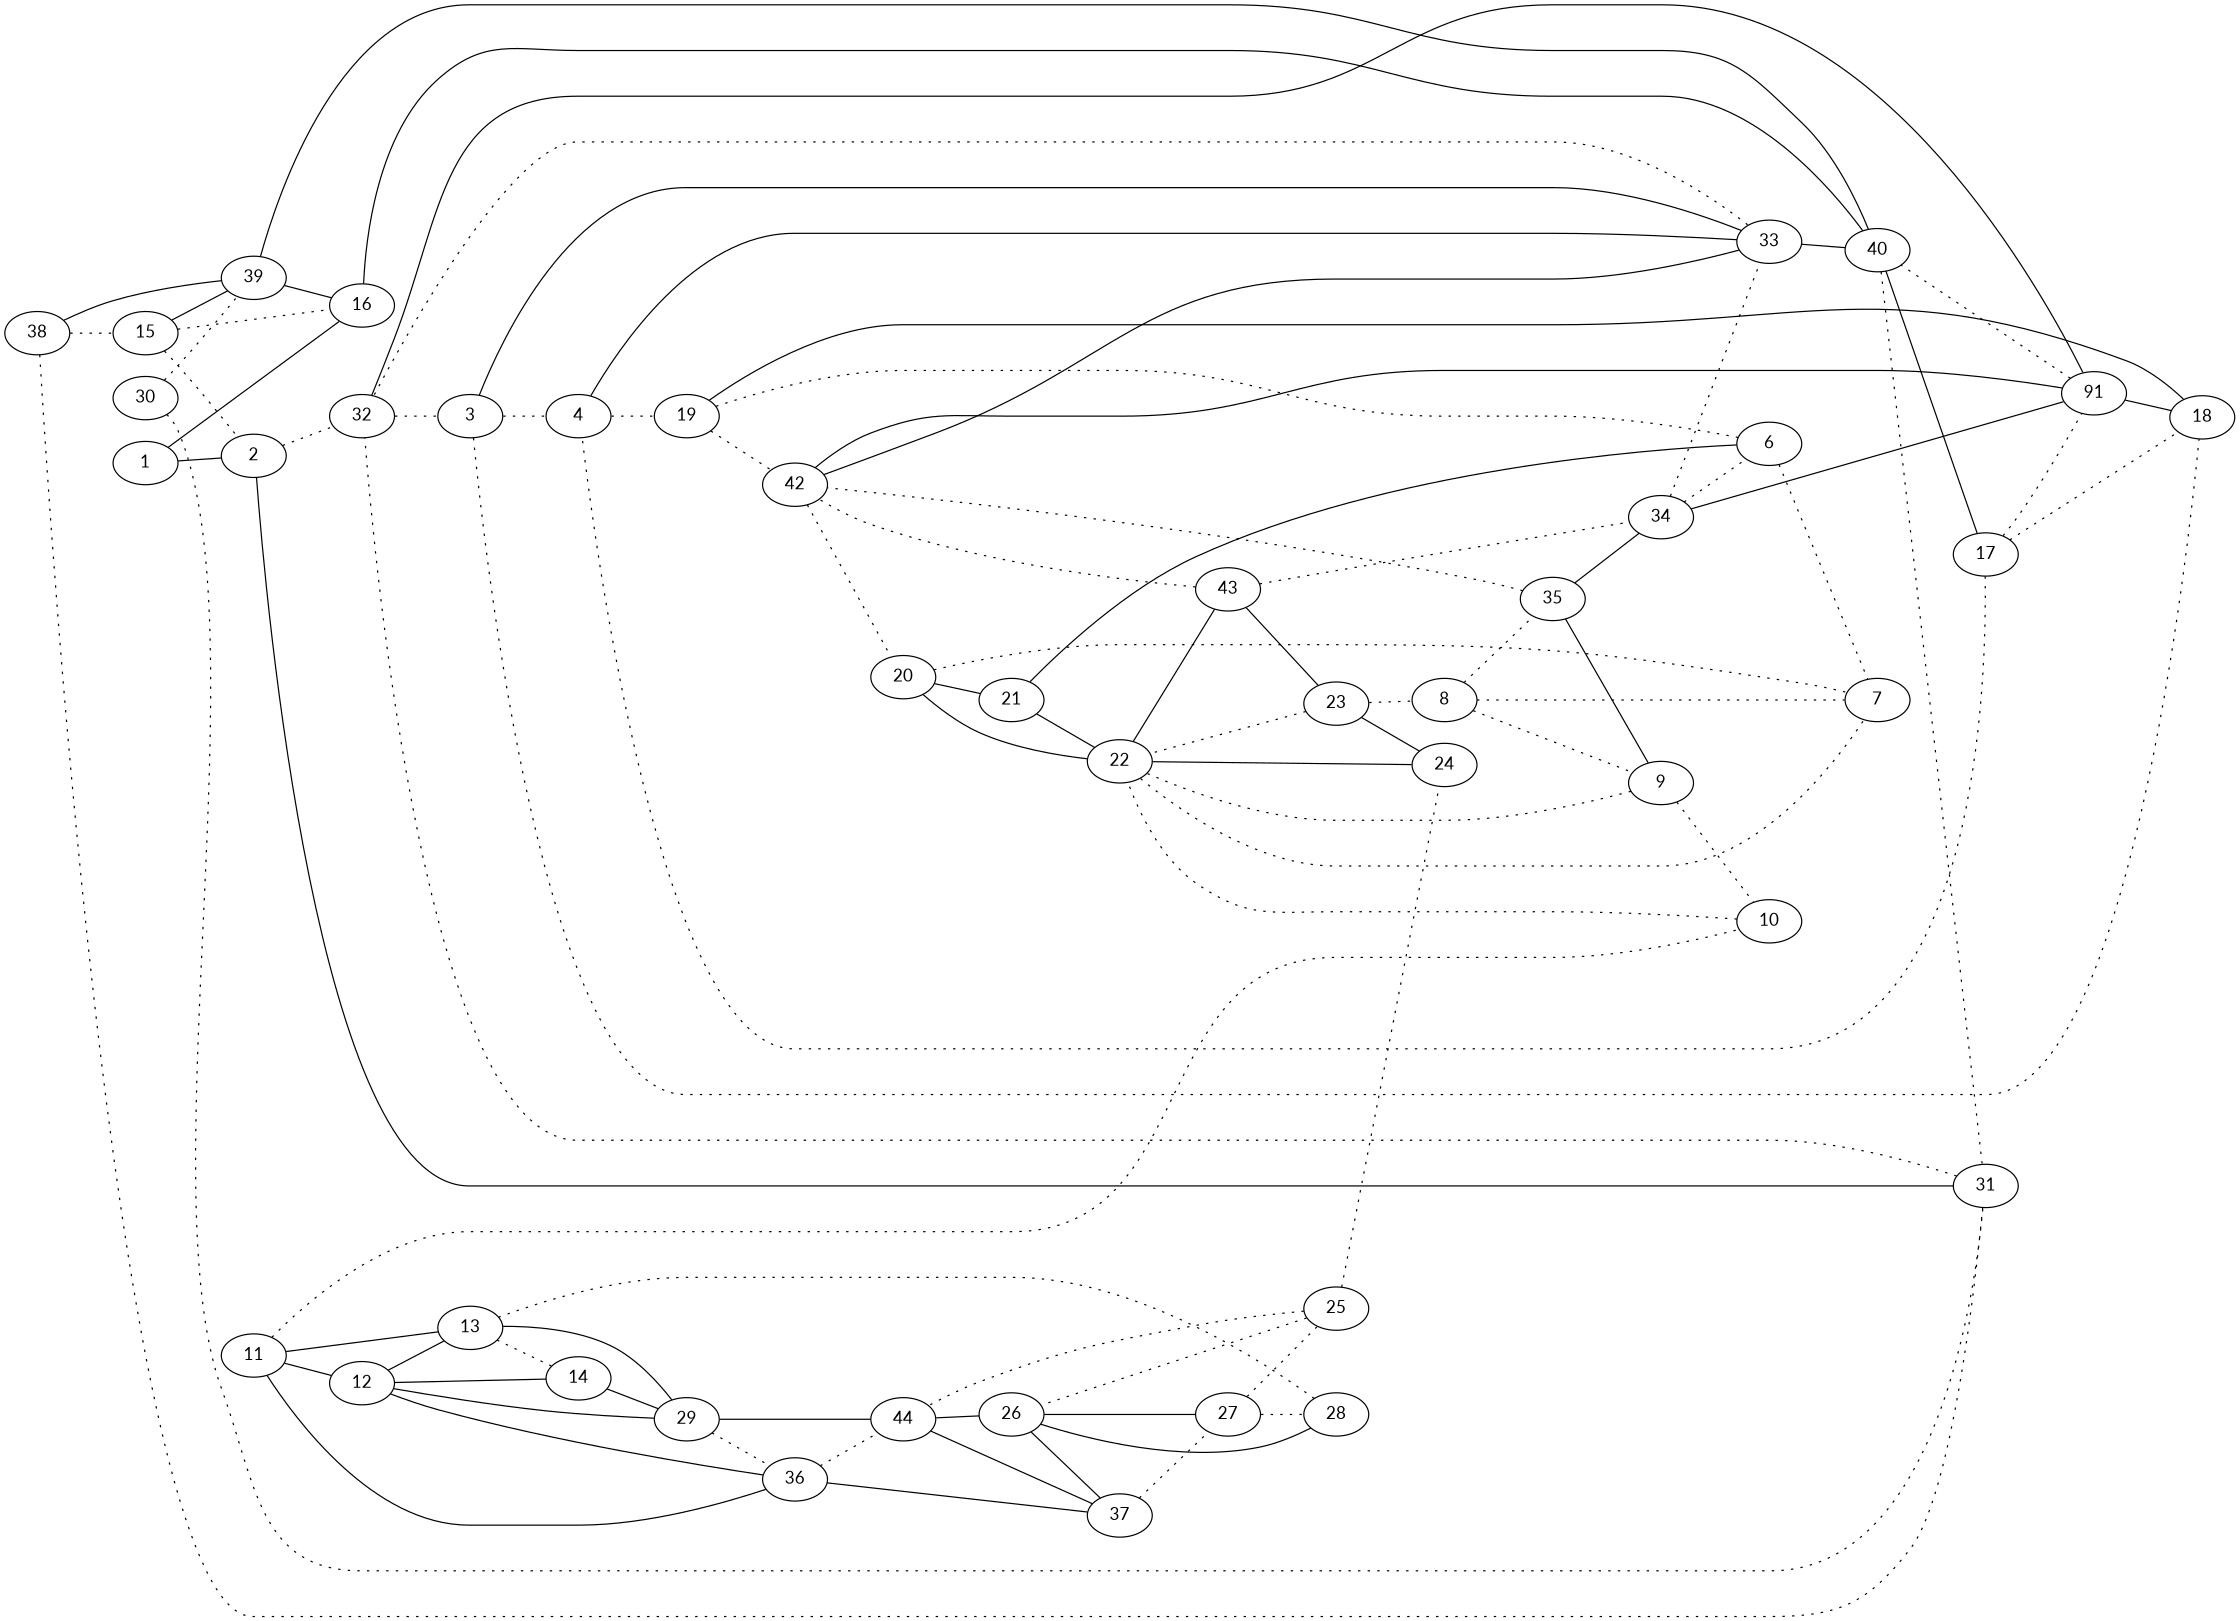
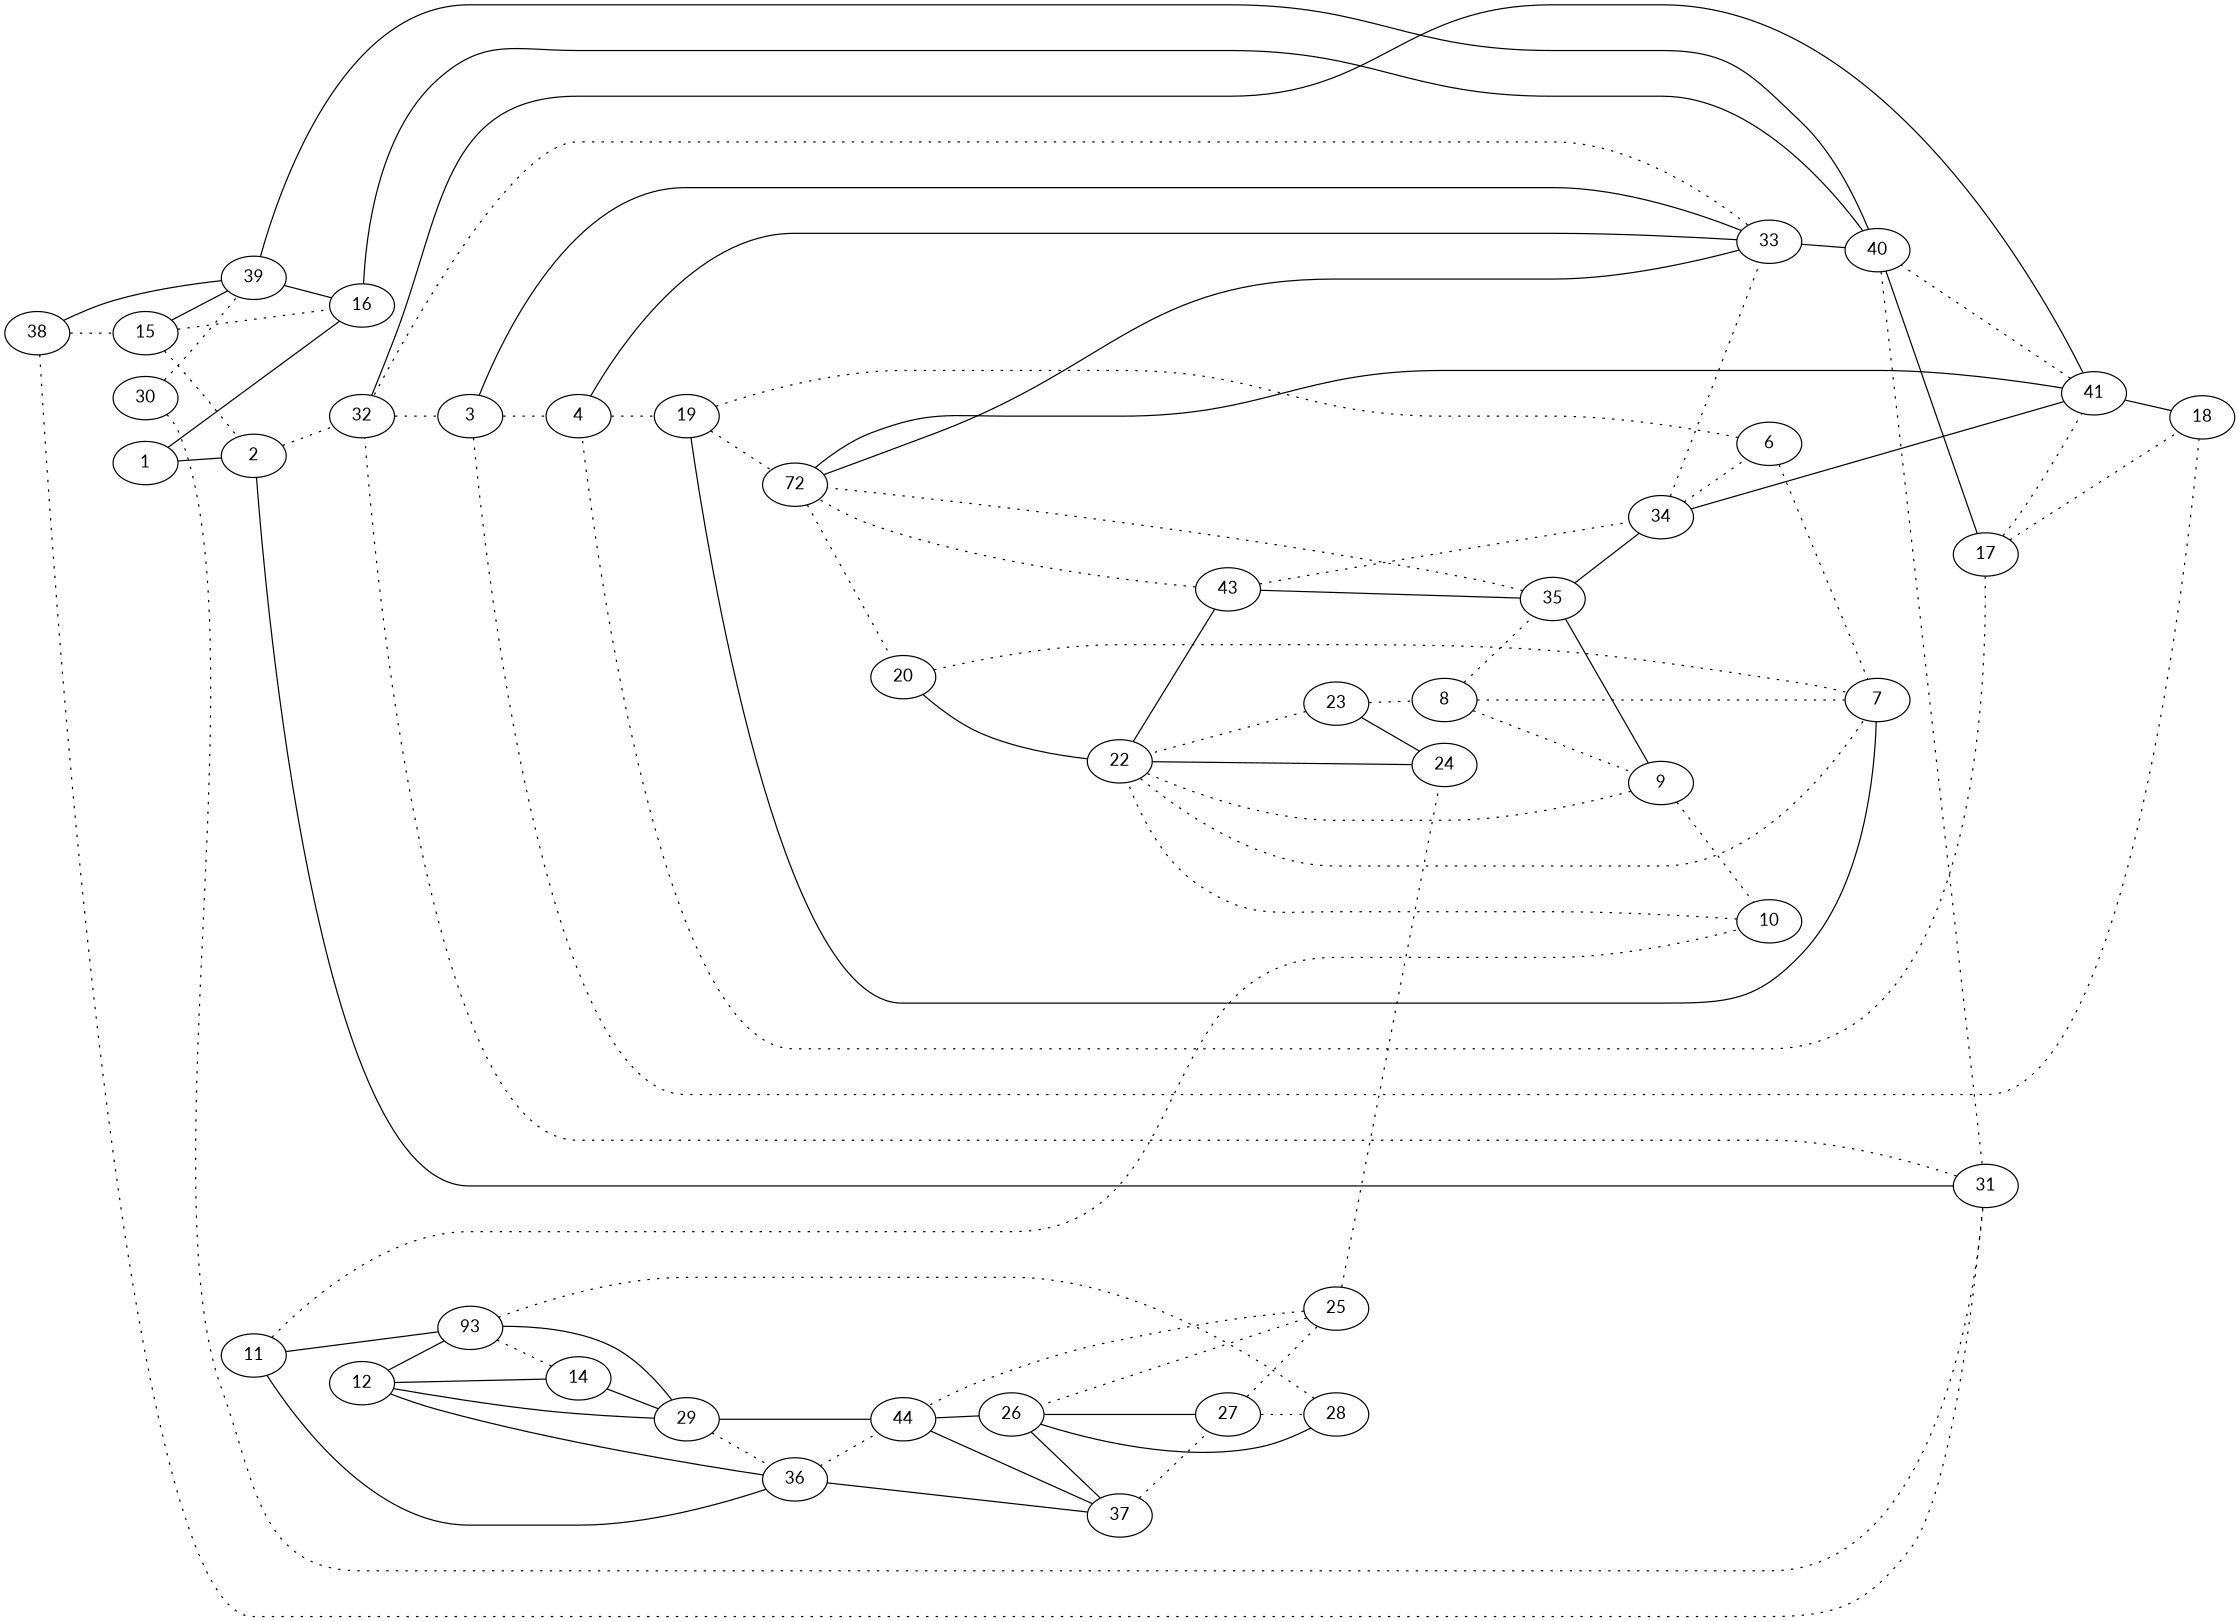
(1447, 325) -> (1171, 1003)
(2094, 393) -> (2094, 393)
(795, 485) -> (795, 485)
(1288, 652) -> (1390, 594)
(1012, 700) -> none
(470, 1328) -> (470, 1328)
(308, 1369) -> none
